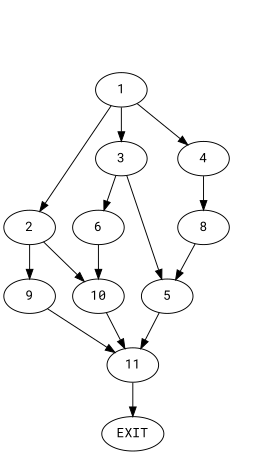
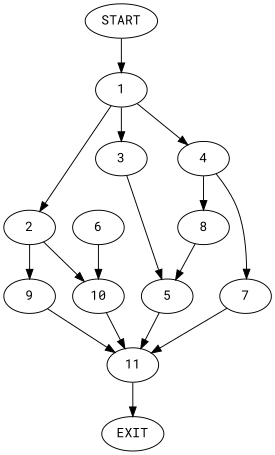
none -> (121, 21)
(111, 189) -> none
none -> (246, 296)
